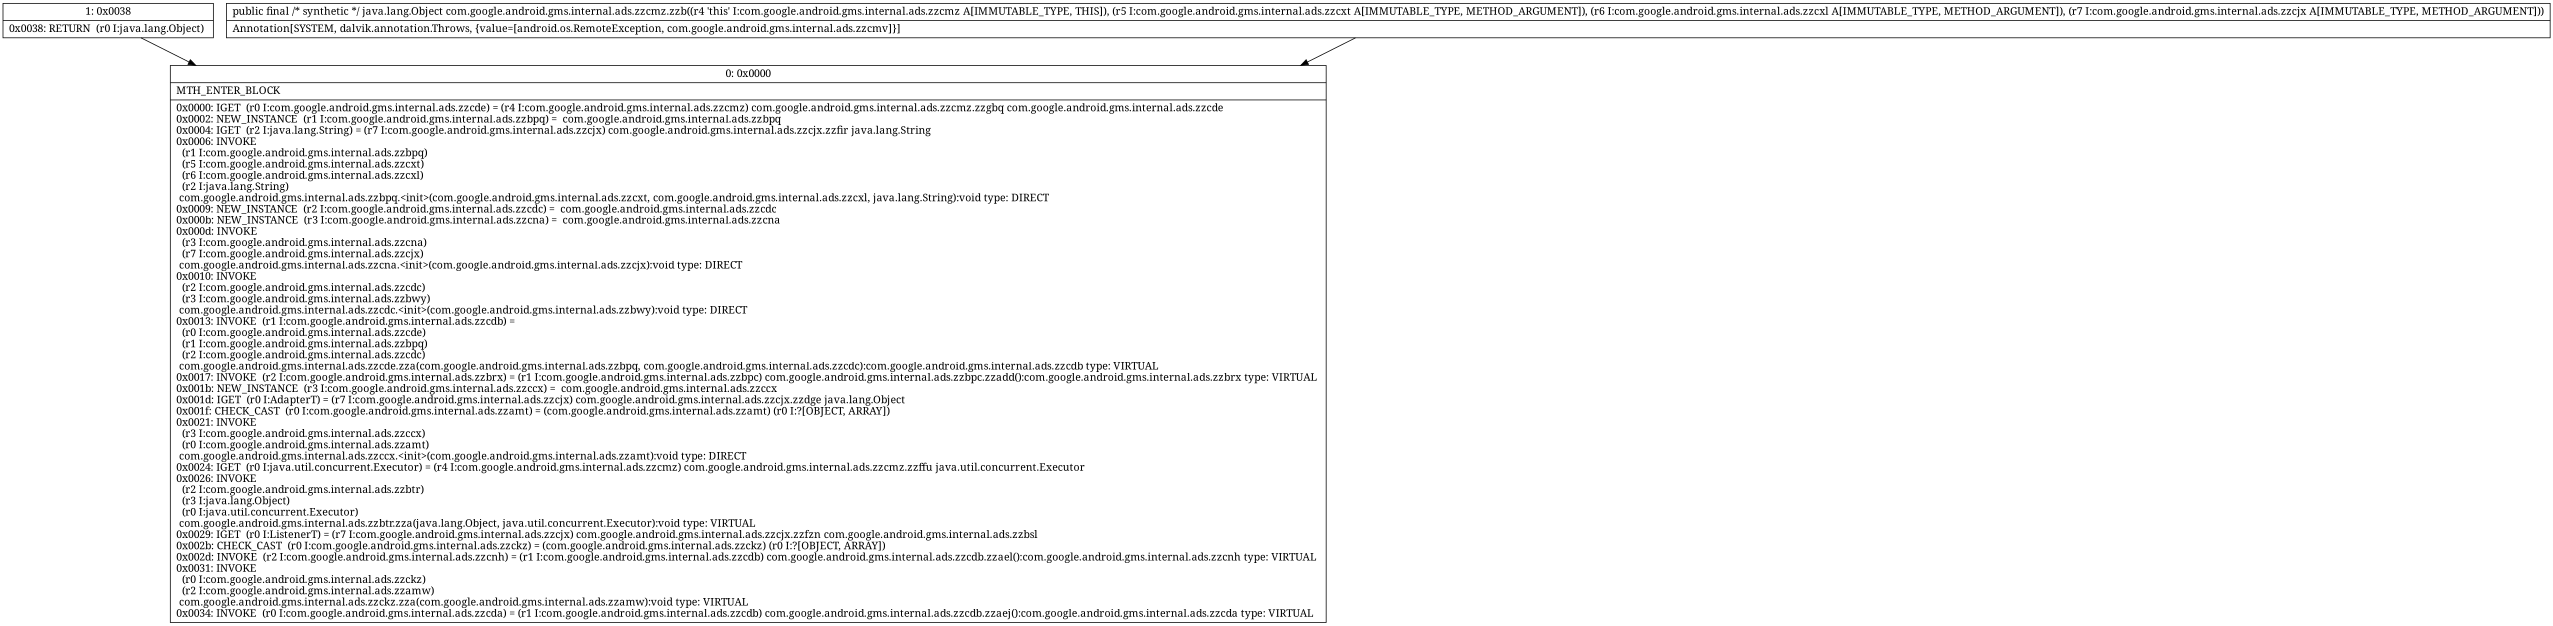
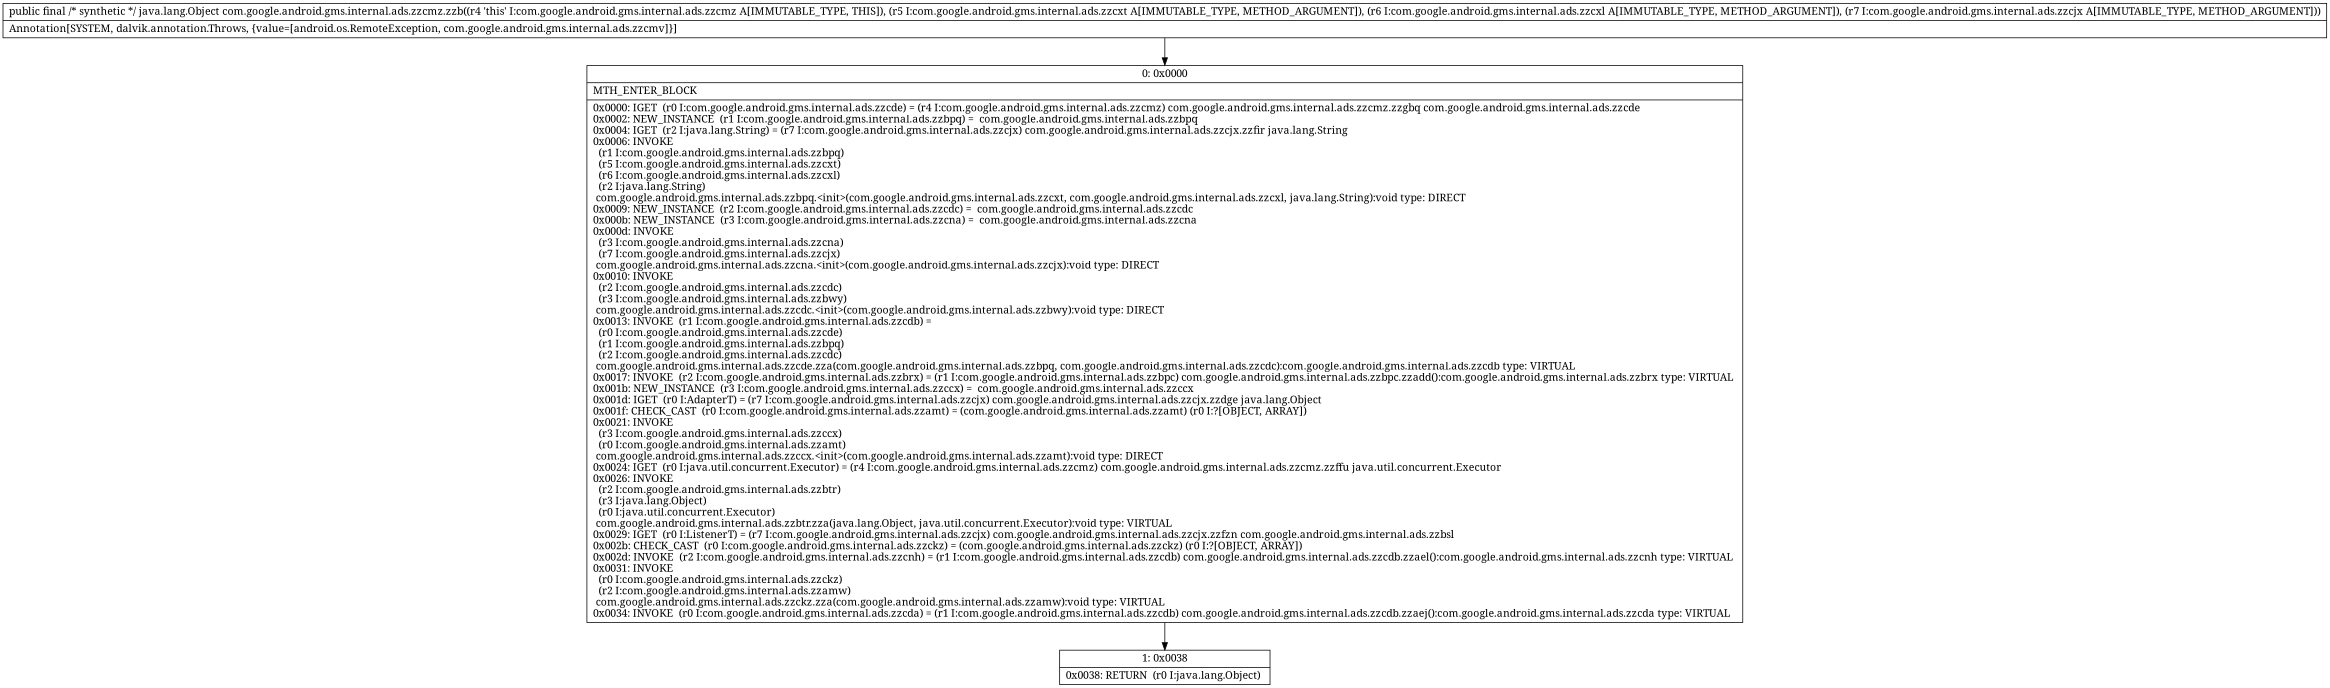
(165, 50) -> (1165, 633)
